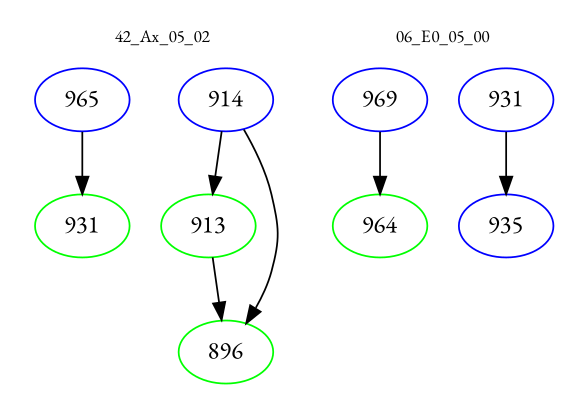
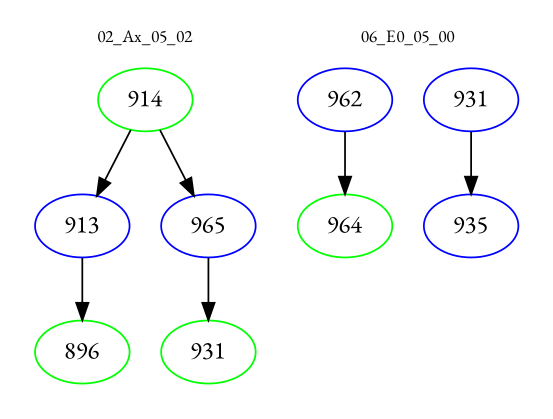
(163, 38) -> (145, 38)
(226, 100) -> (145, 100)
(380, 100) -> (345, 100)
(276, 218) -> (173, 155)
(208, 226) -> (82, 226)
